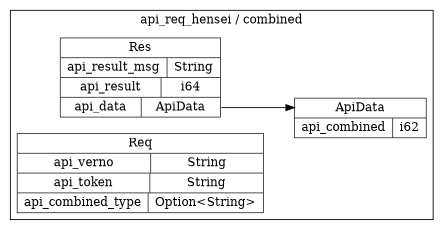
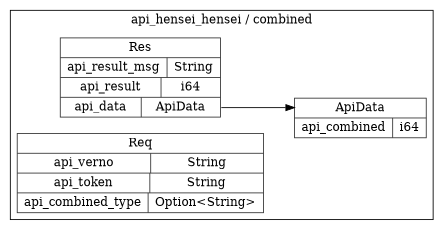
(222, 20) -> (222, 20)
(409, 127) -> (409, 127)
